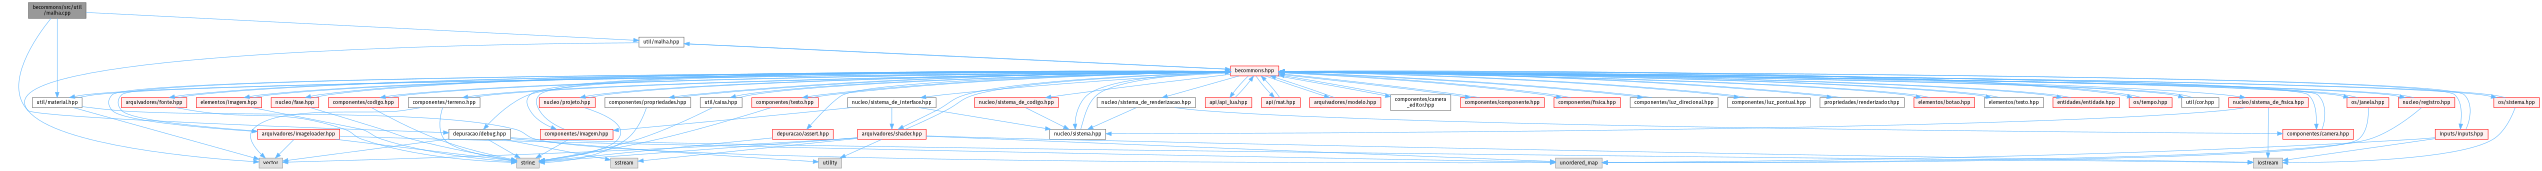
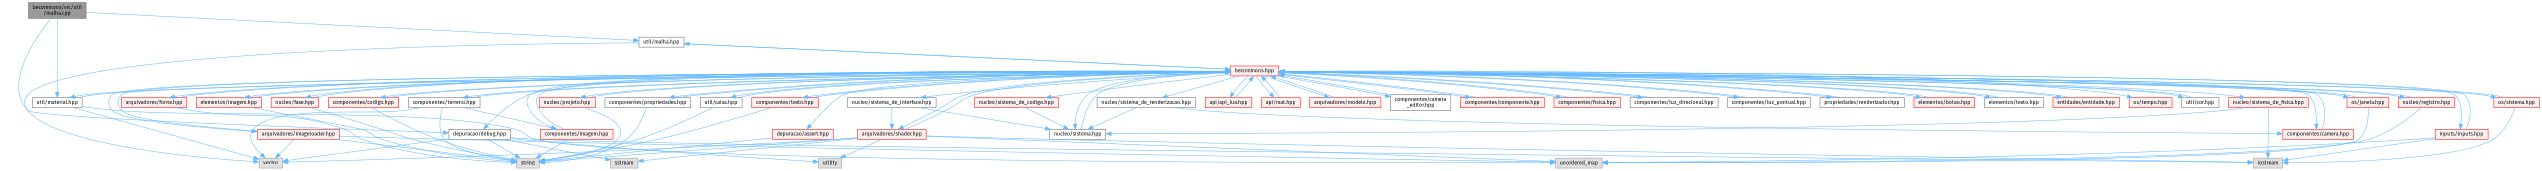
(1713, 74) -> none
(752, 117) -> (508, 118)
